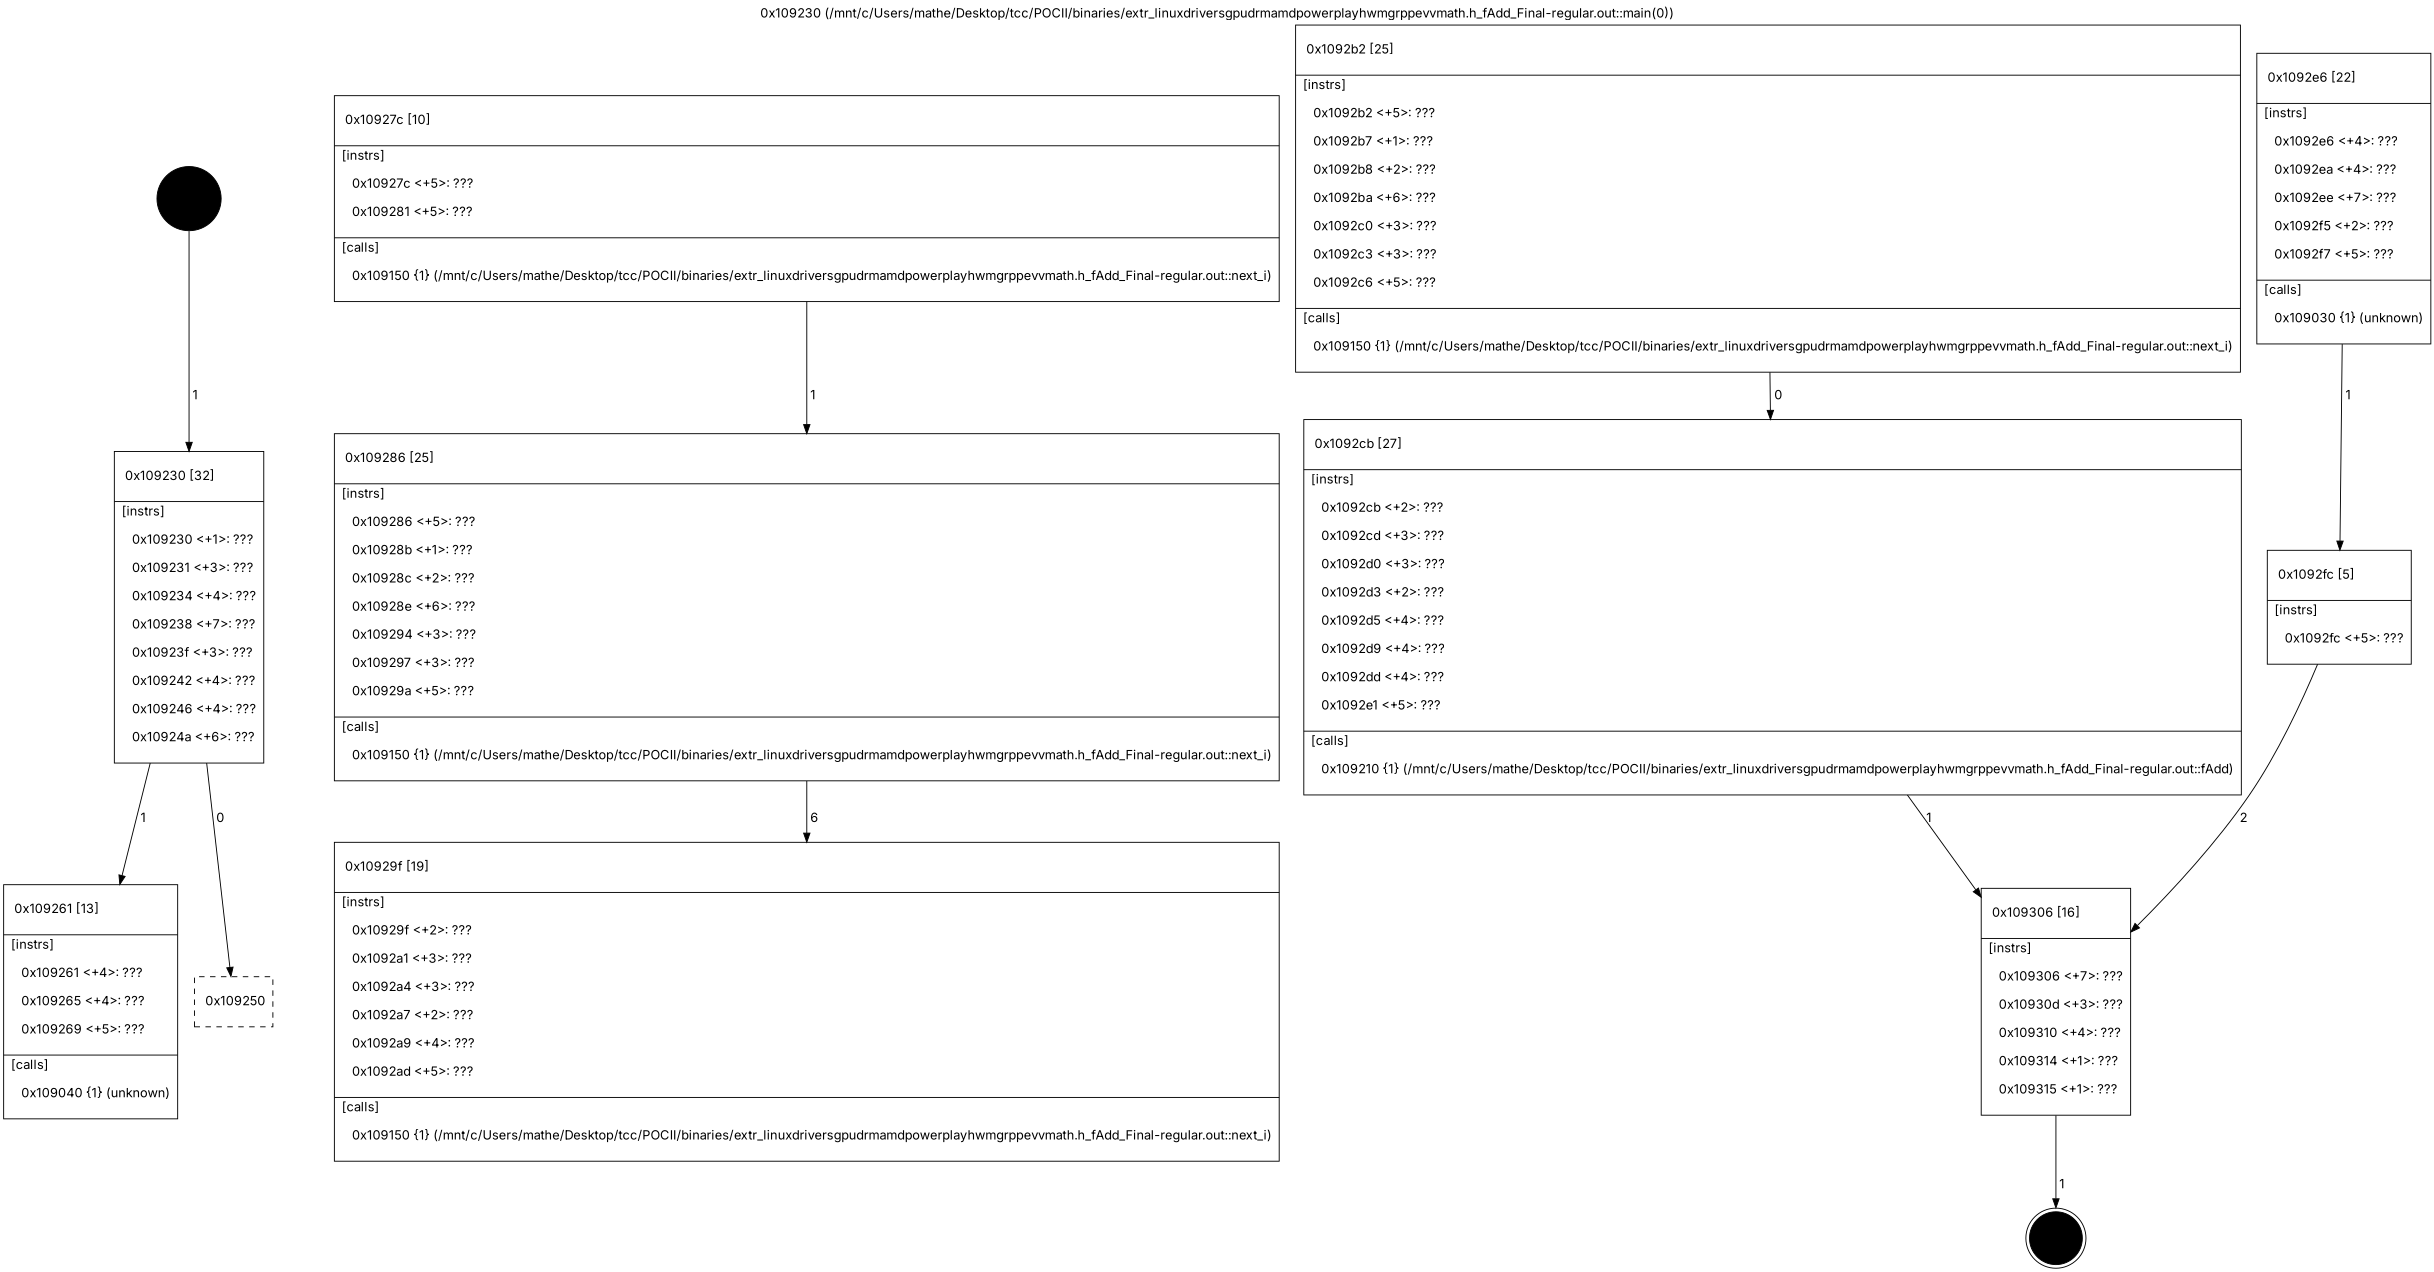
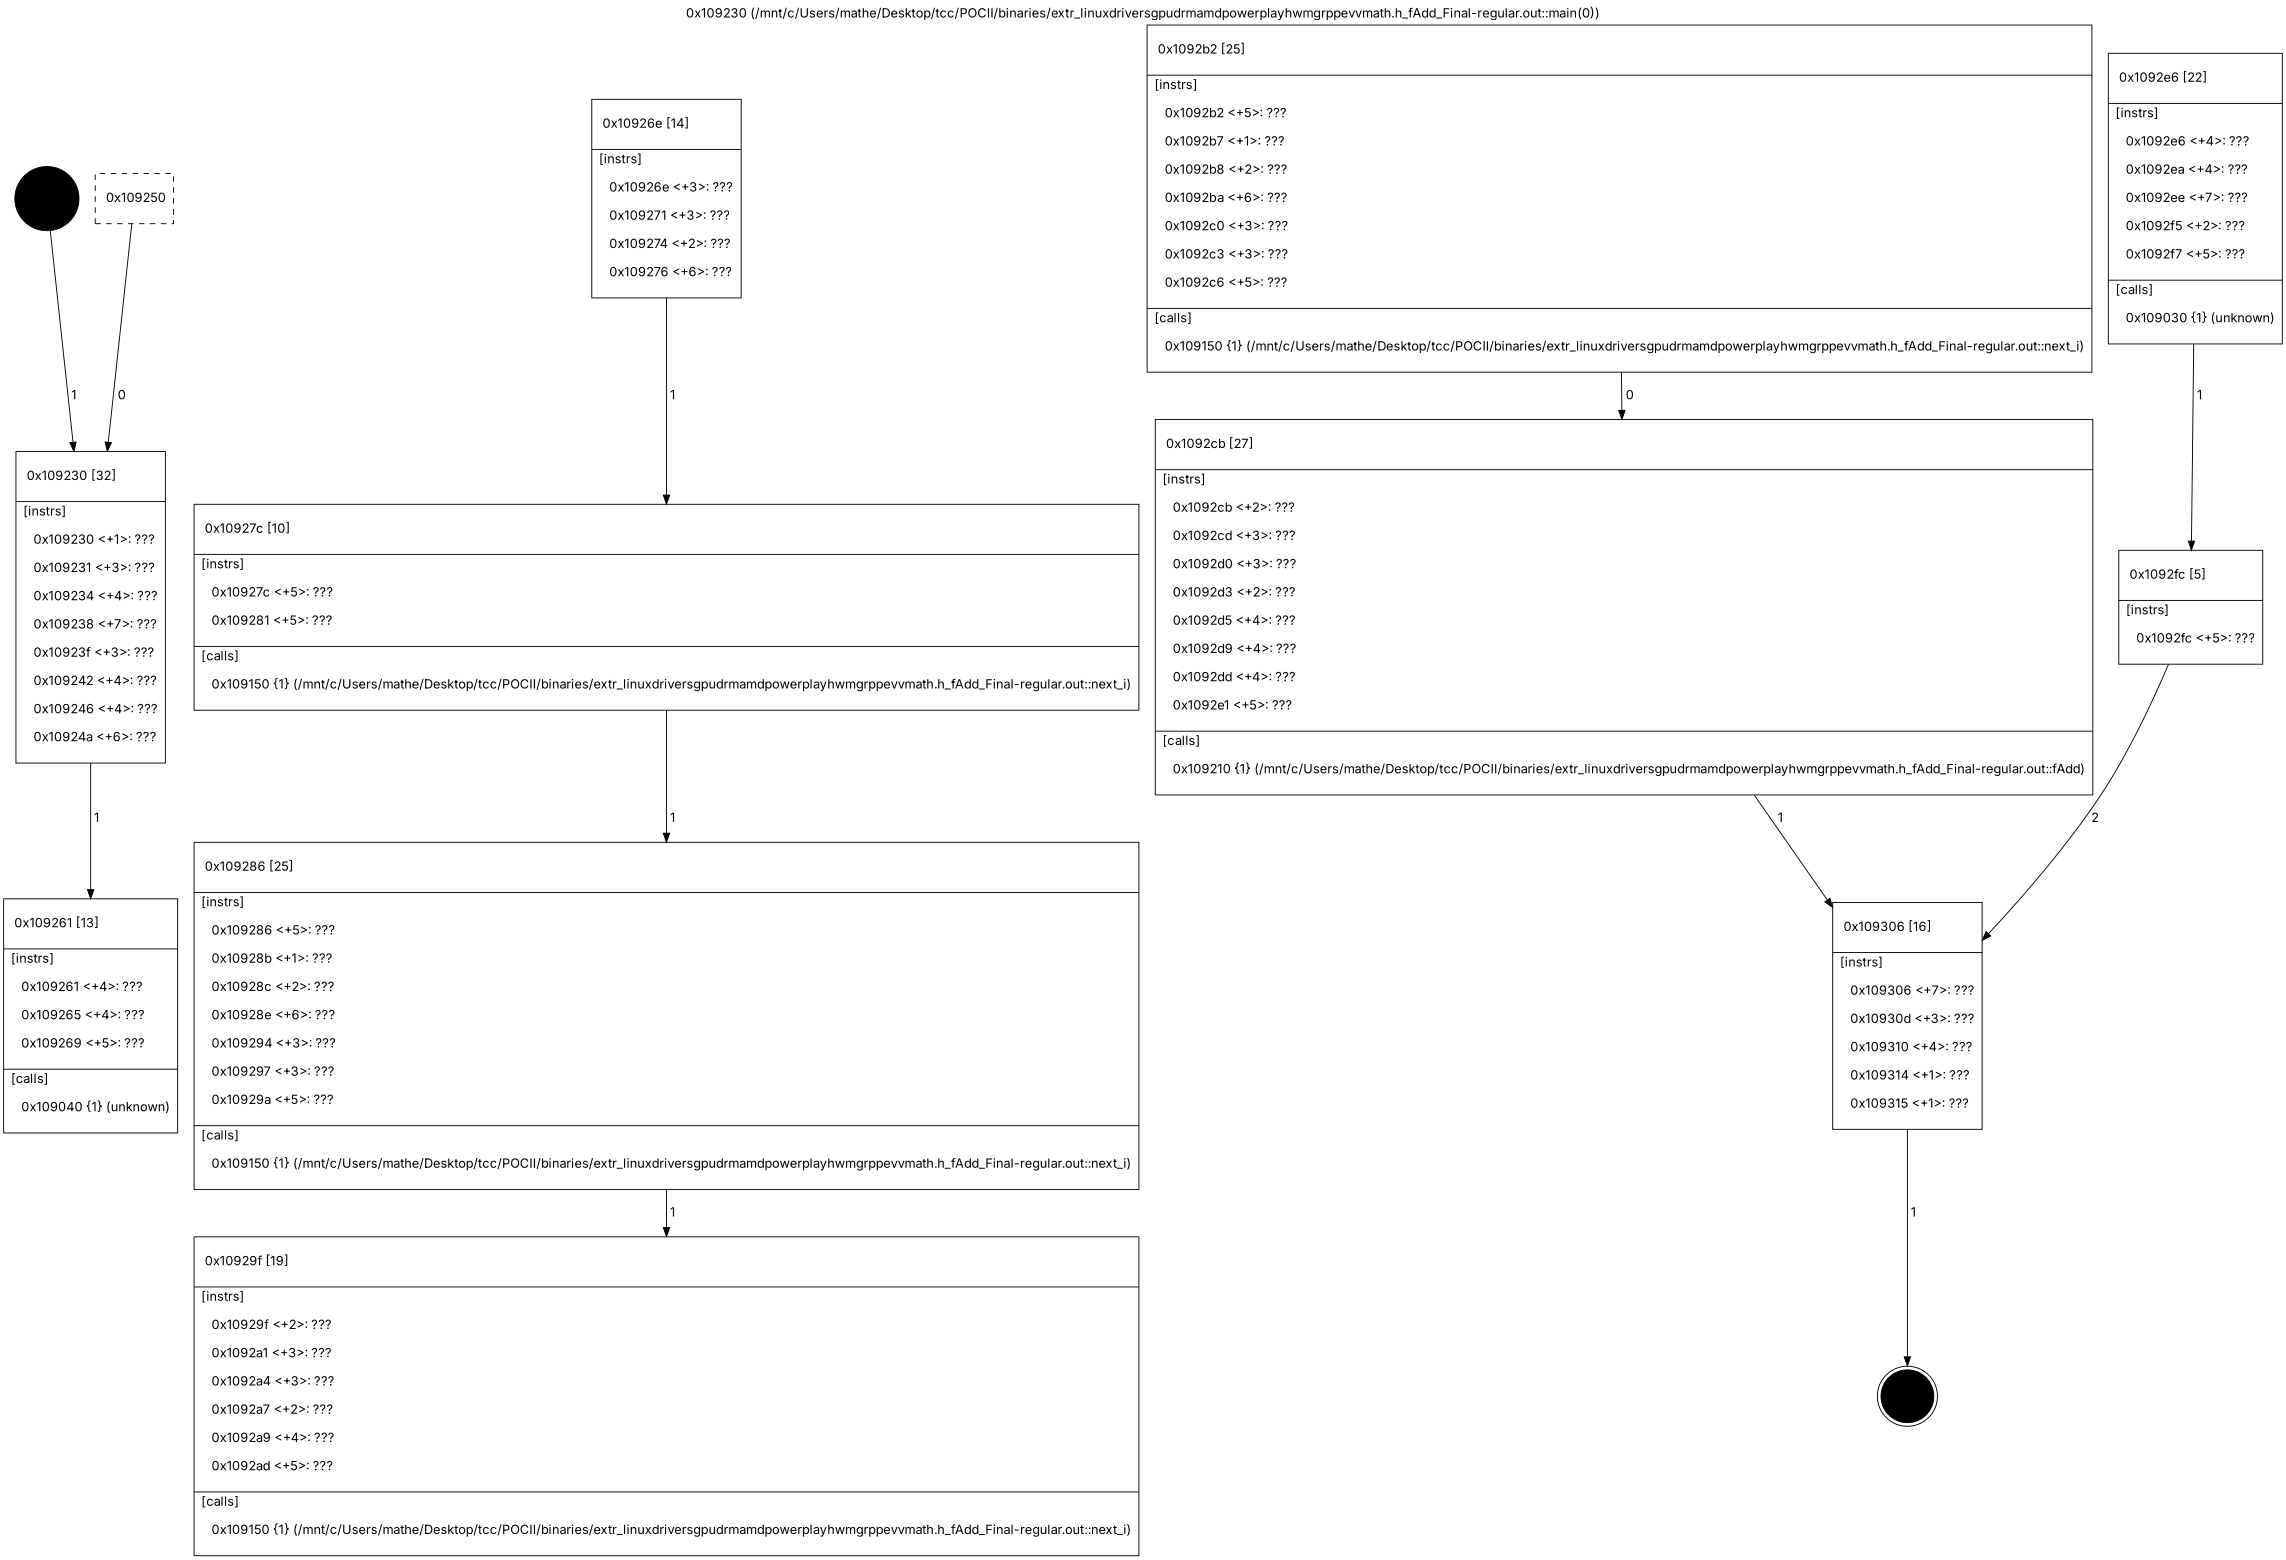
none -> (666, 199)
(813, 819) -> (671, 1213)
(218, 865) -> (120, 333)
